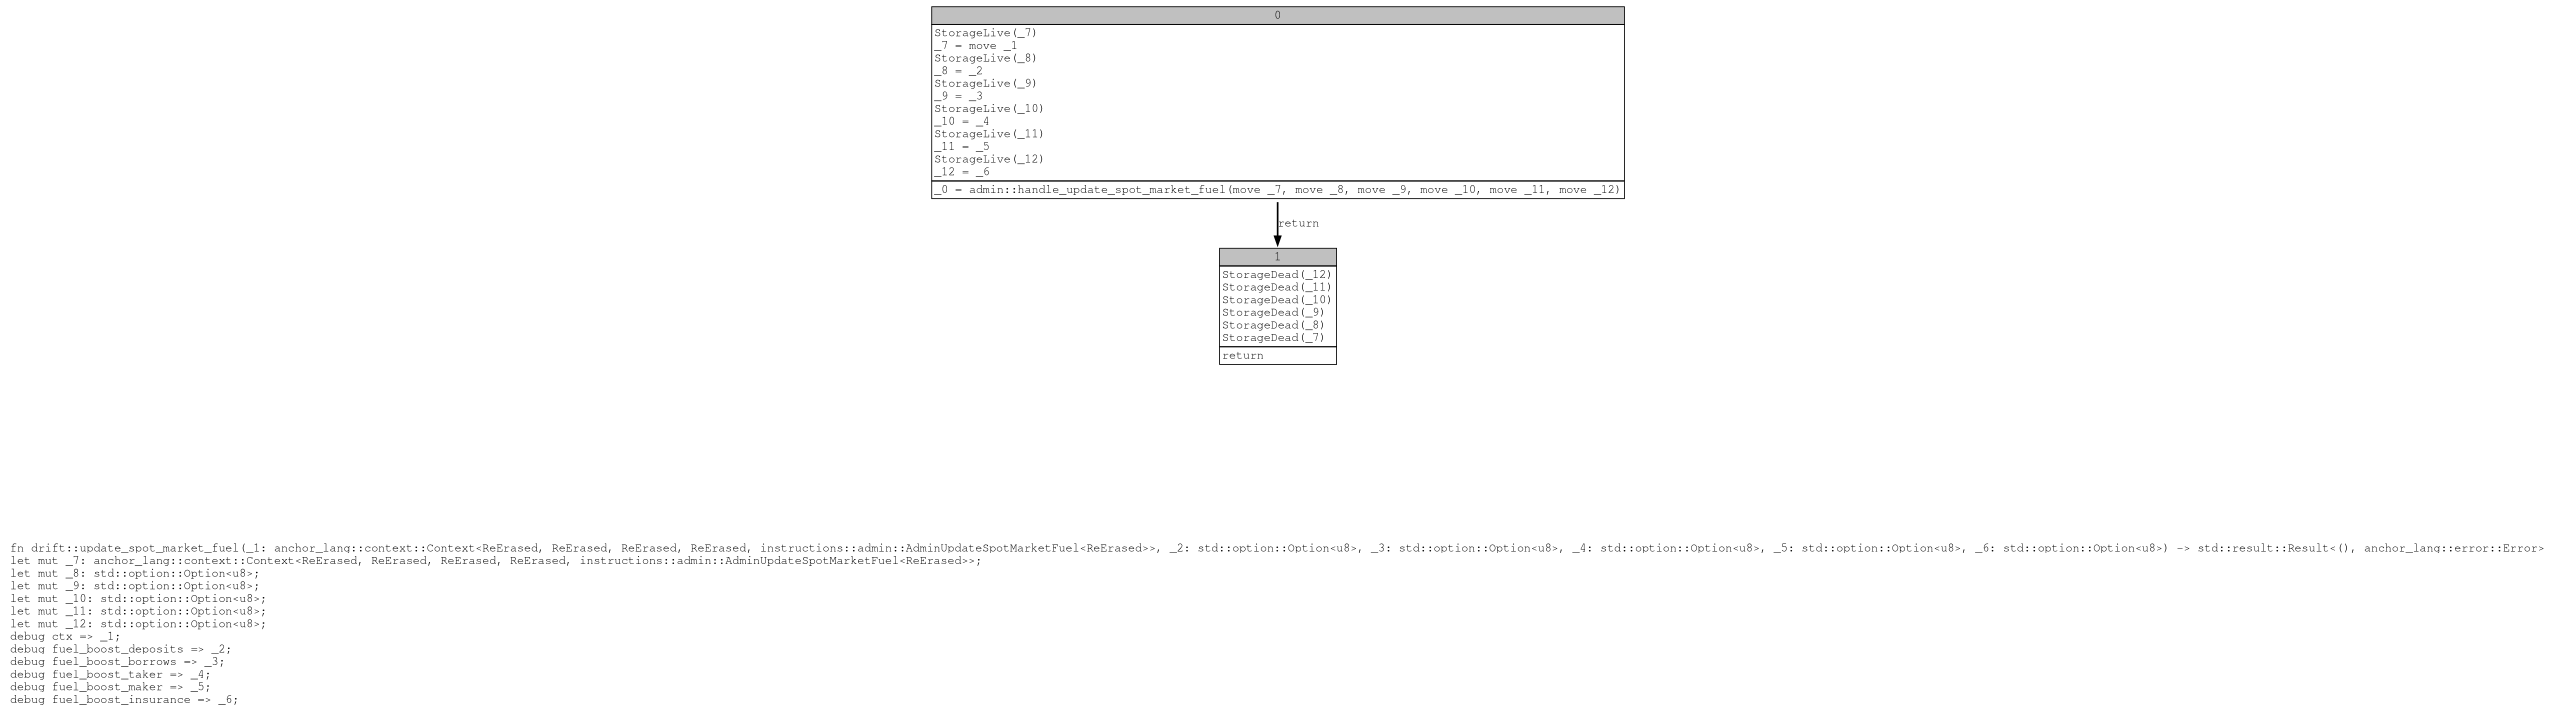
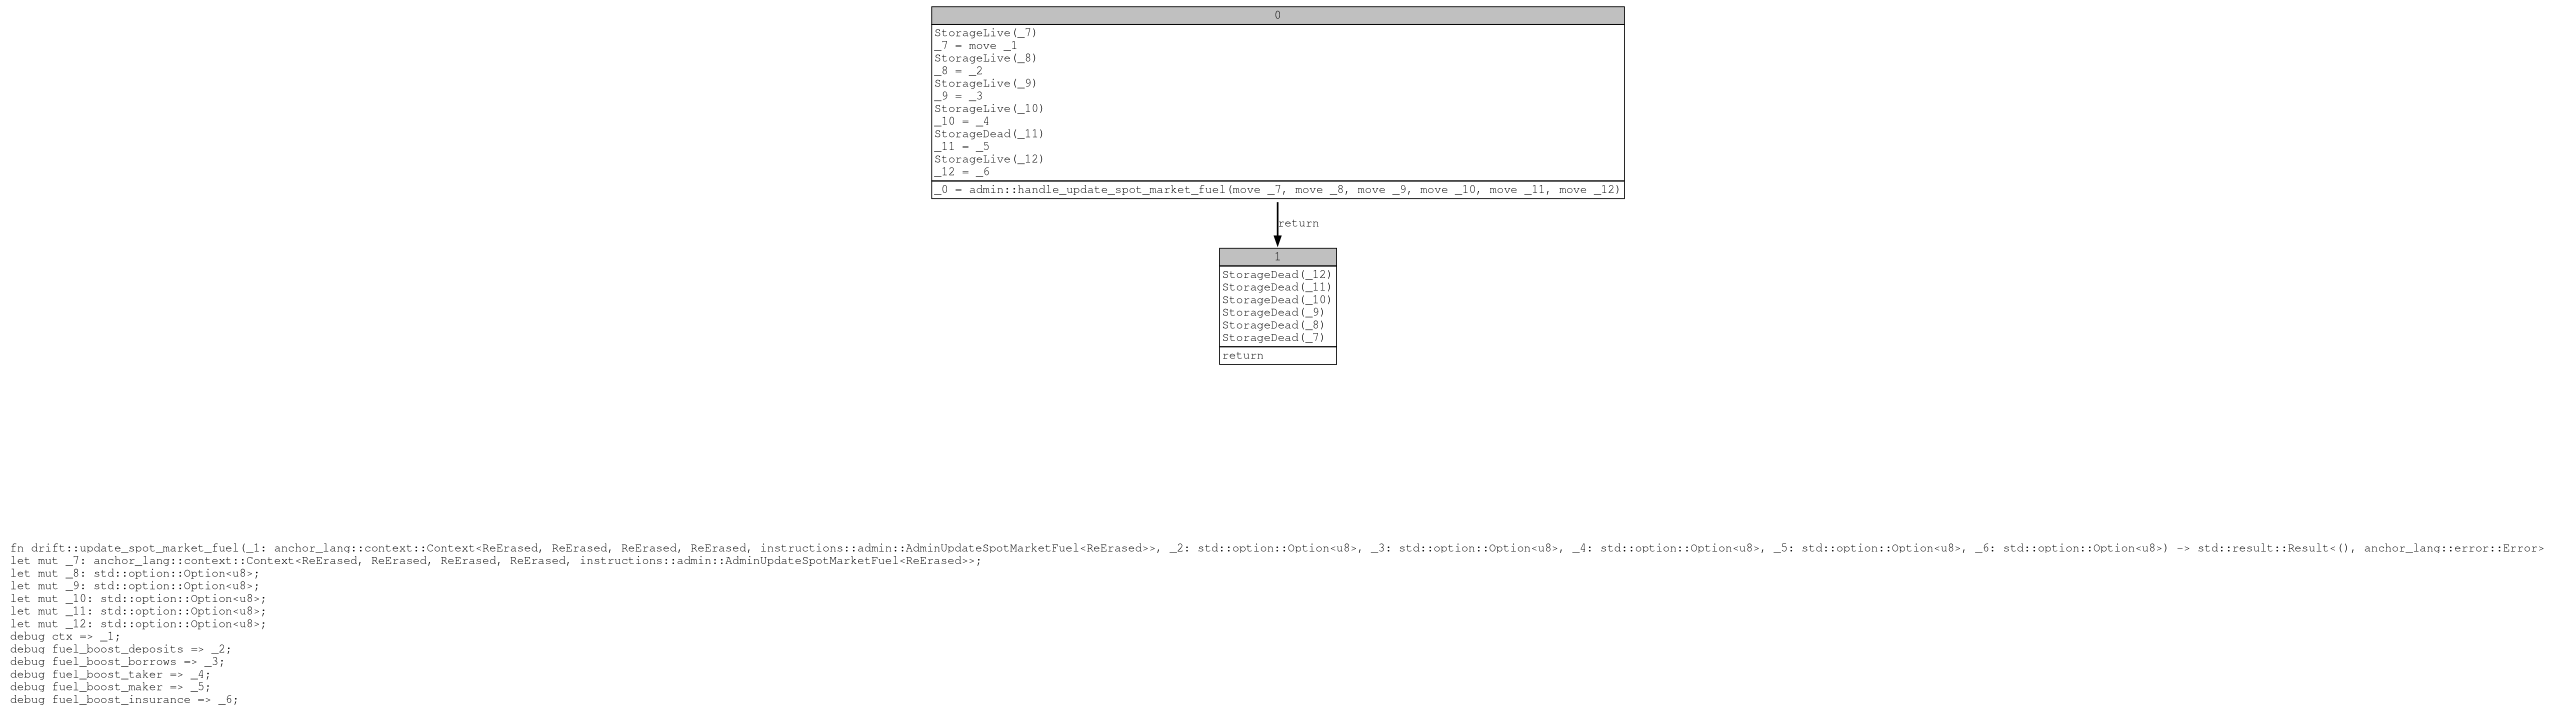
(990, 134) -> (990, 134)
